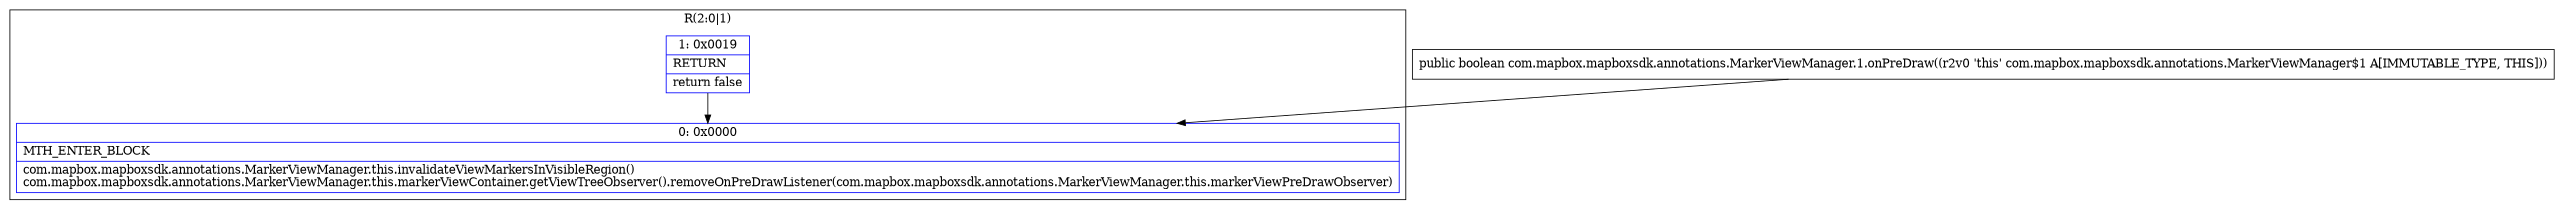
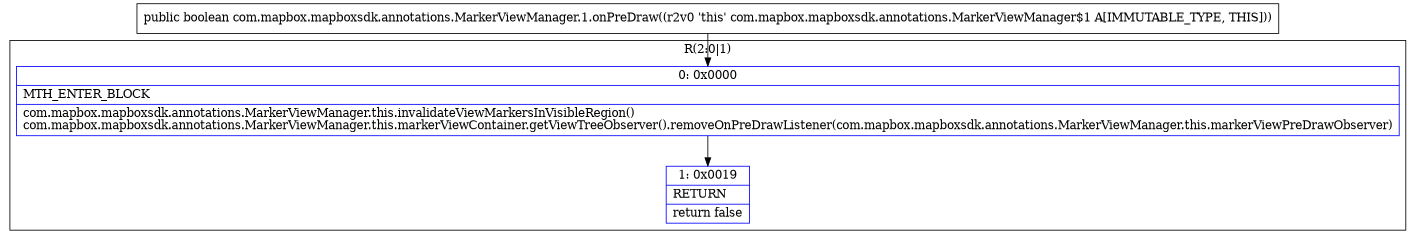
(708, 104) -> (708, 147)
